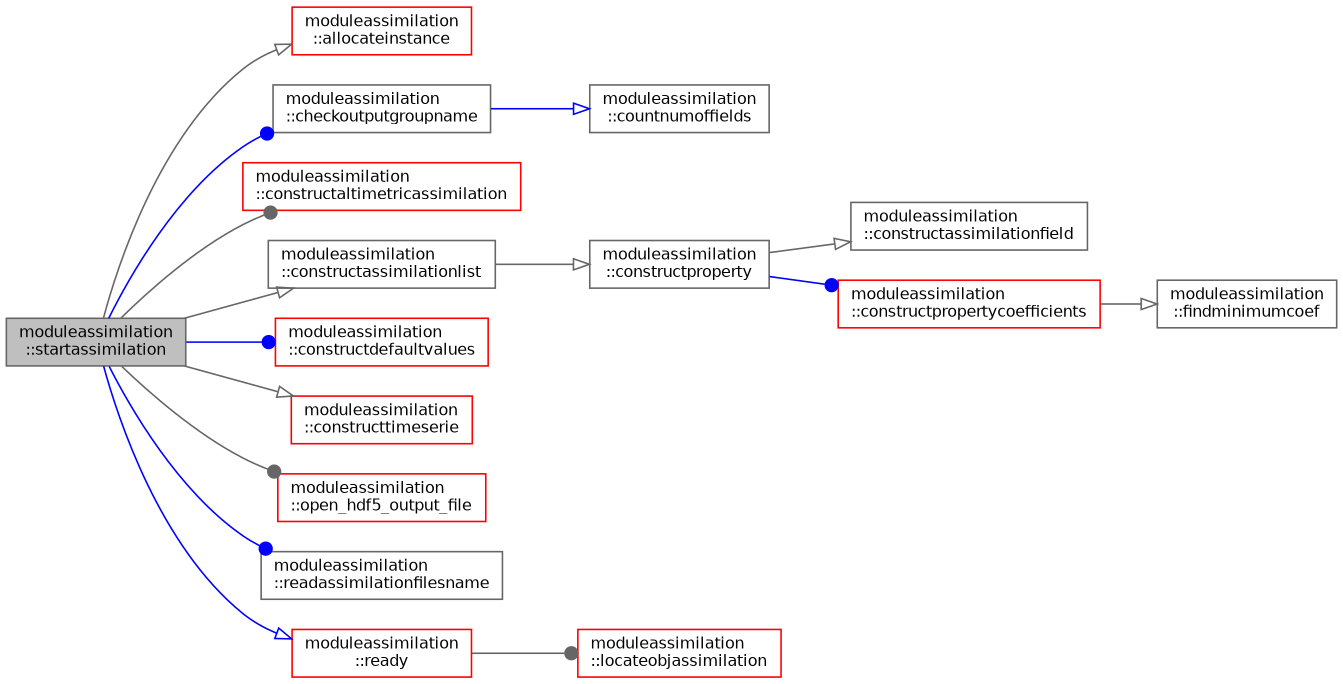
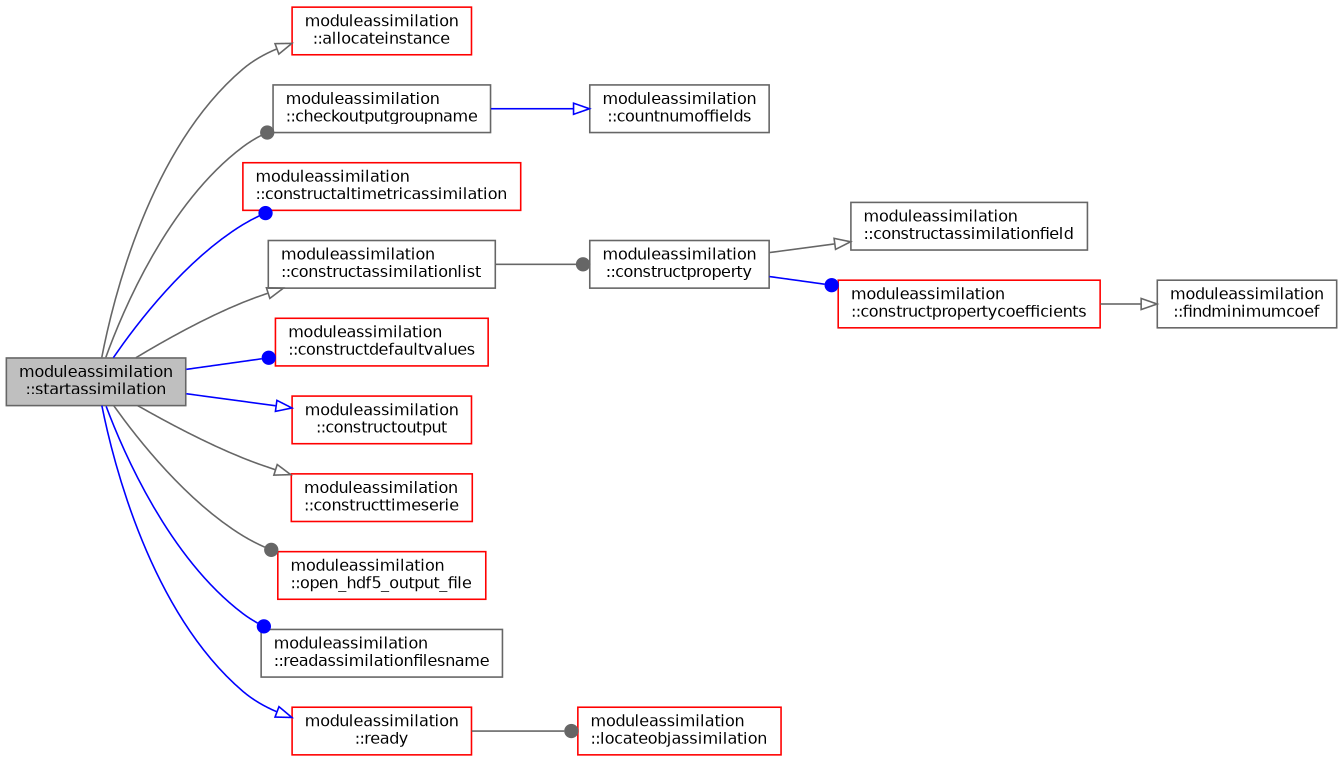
(172, 216) -> (166, 234)
(188, 260) -> (178, 278)
(534, 264) -> (536, 264)
none -> (382, 420)
